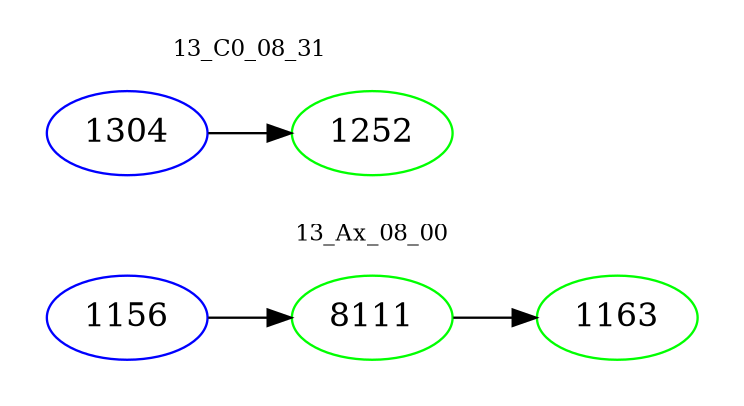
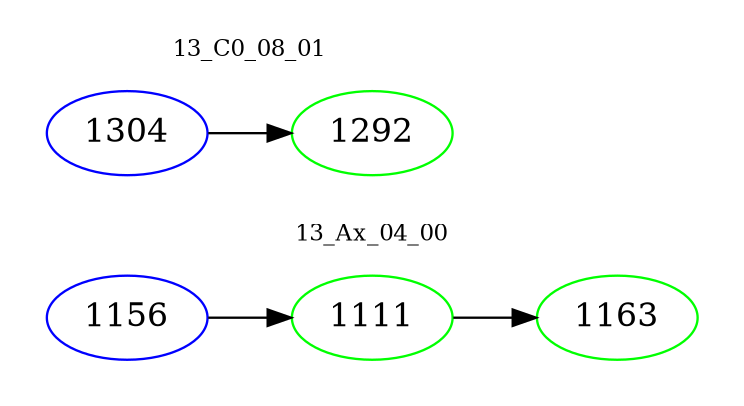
(250, 50) -> (250, 50)
(372, 133) -> (372, 133)
(372, 235) -> (372, 235)
(372, 318) -> (372, 318)
